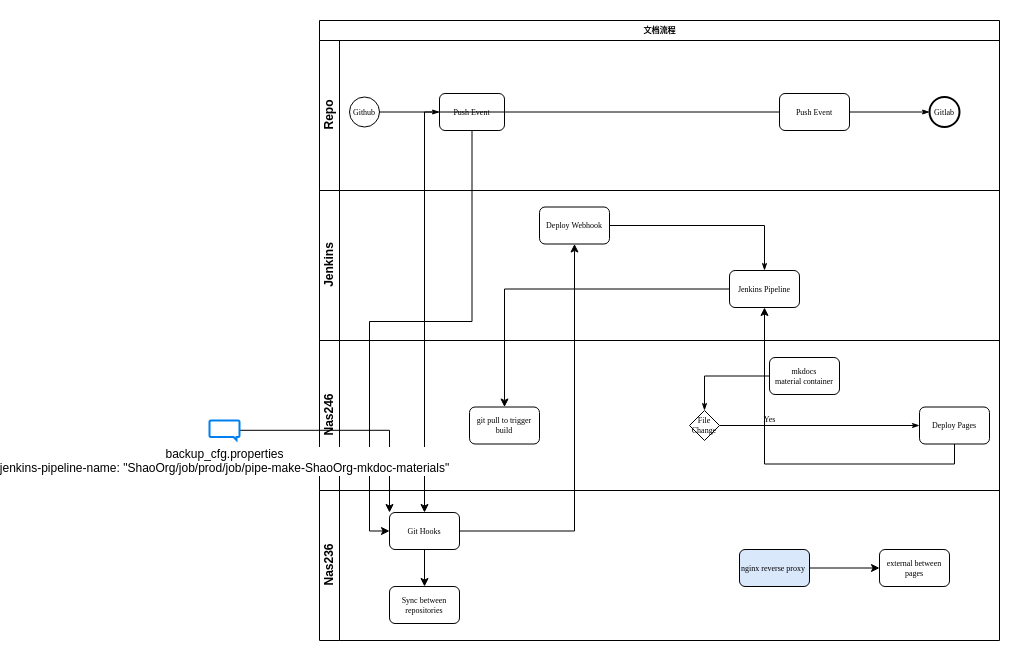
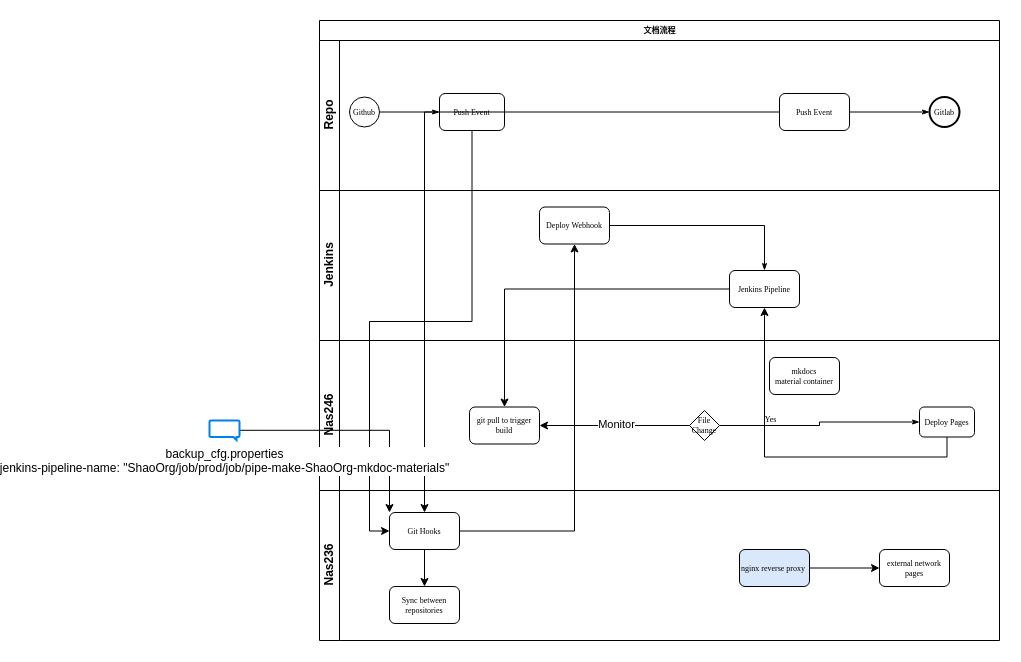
(724, 376) -> none
none -> (618, 426)
(955, 426) -> (947, 422)
(915, 569) -> (915, 569)
